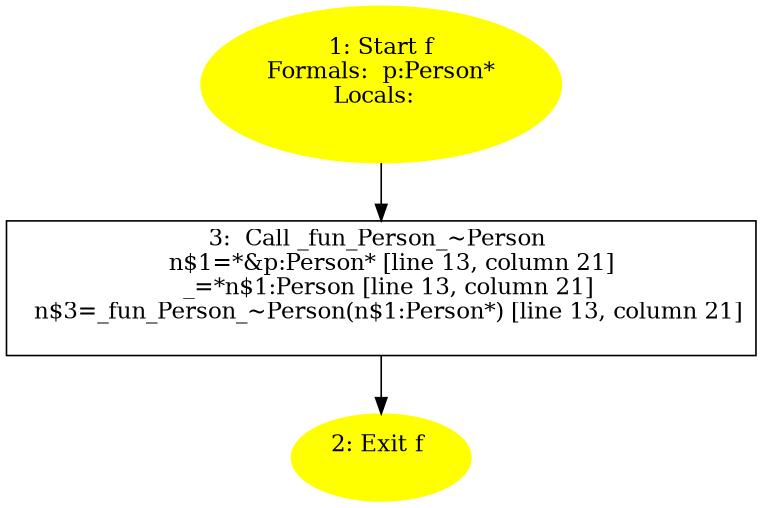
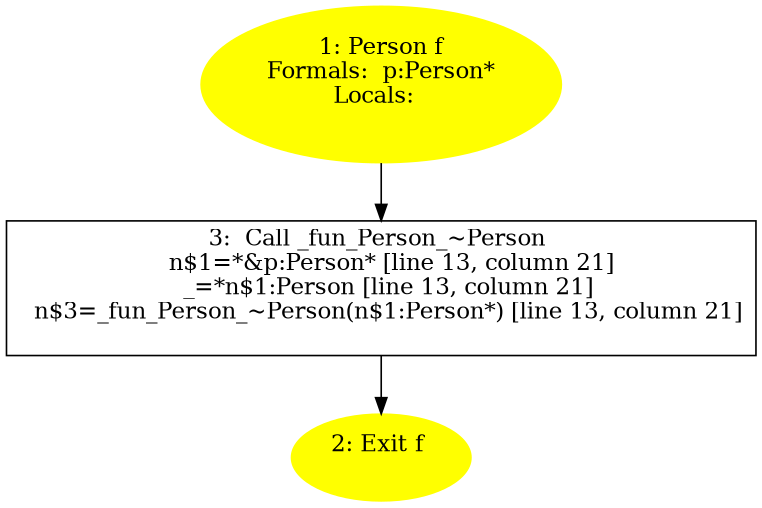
(381, 85) -> (381, 85)
